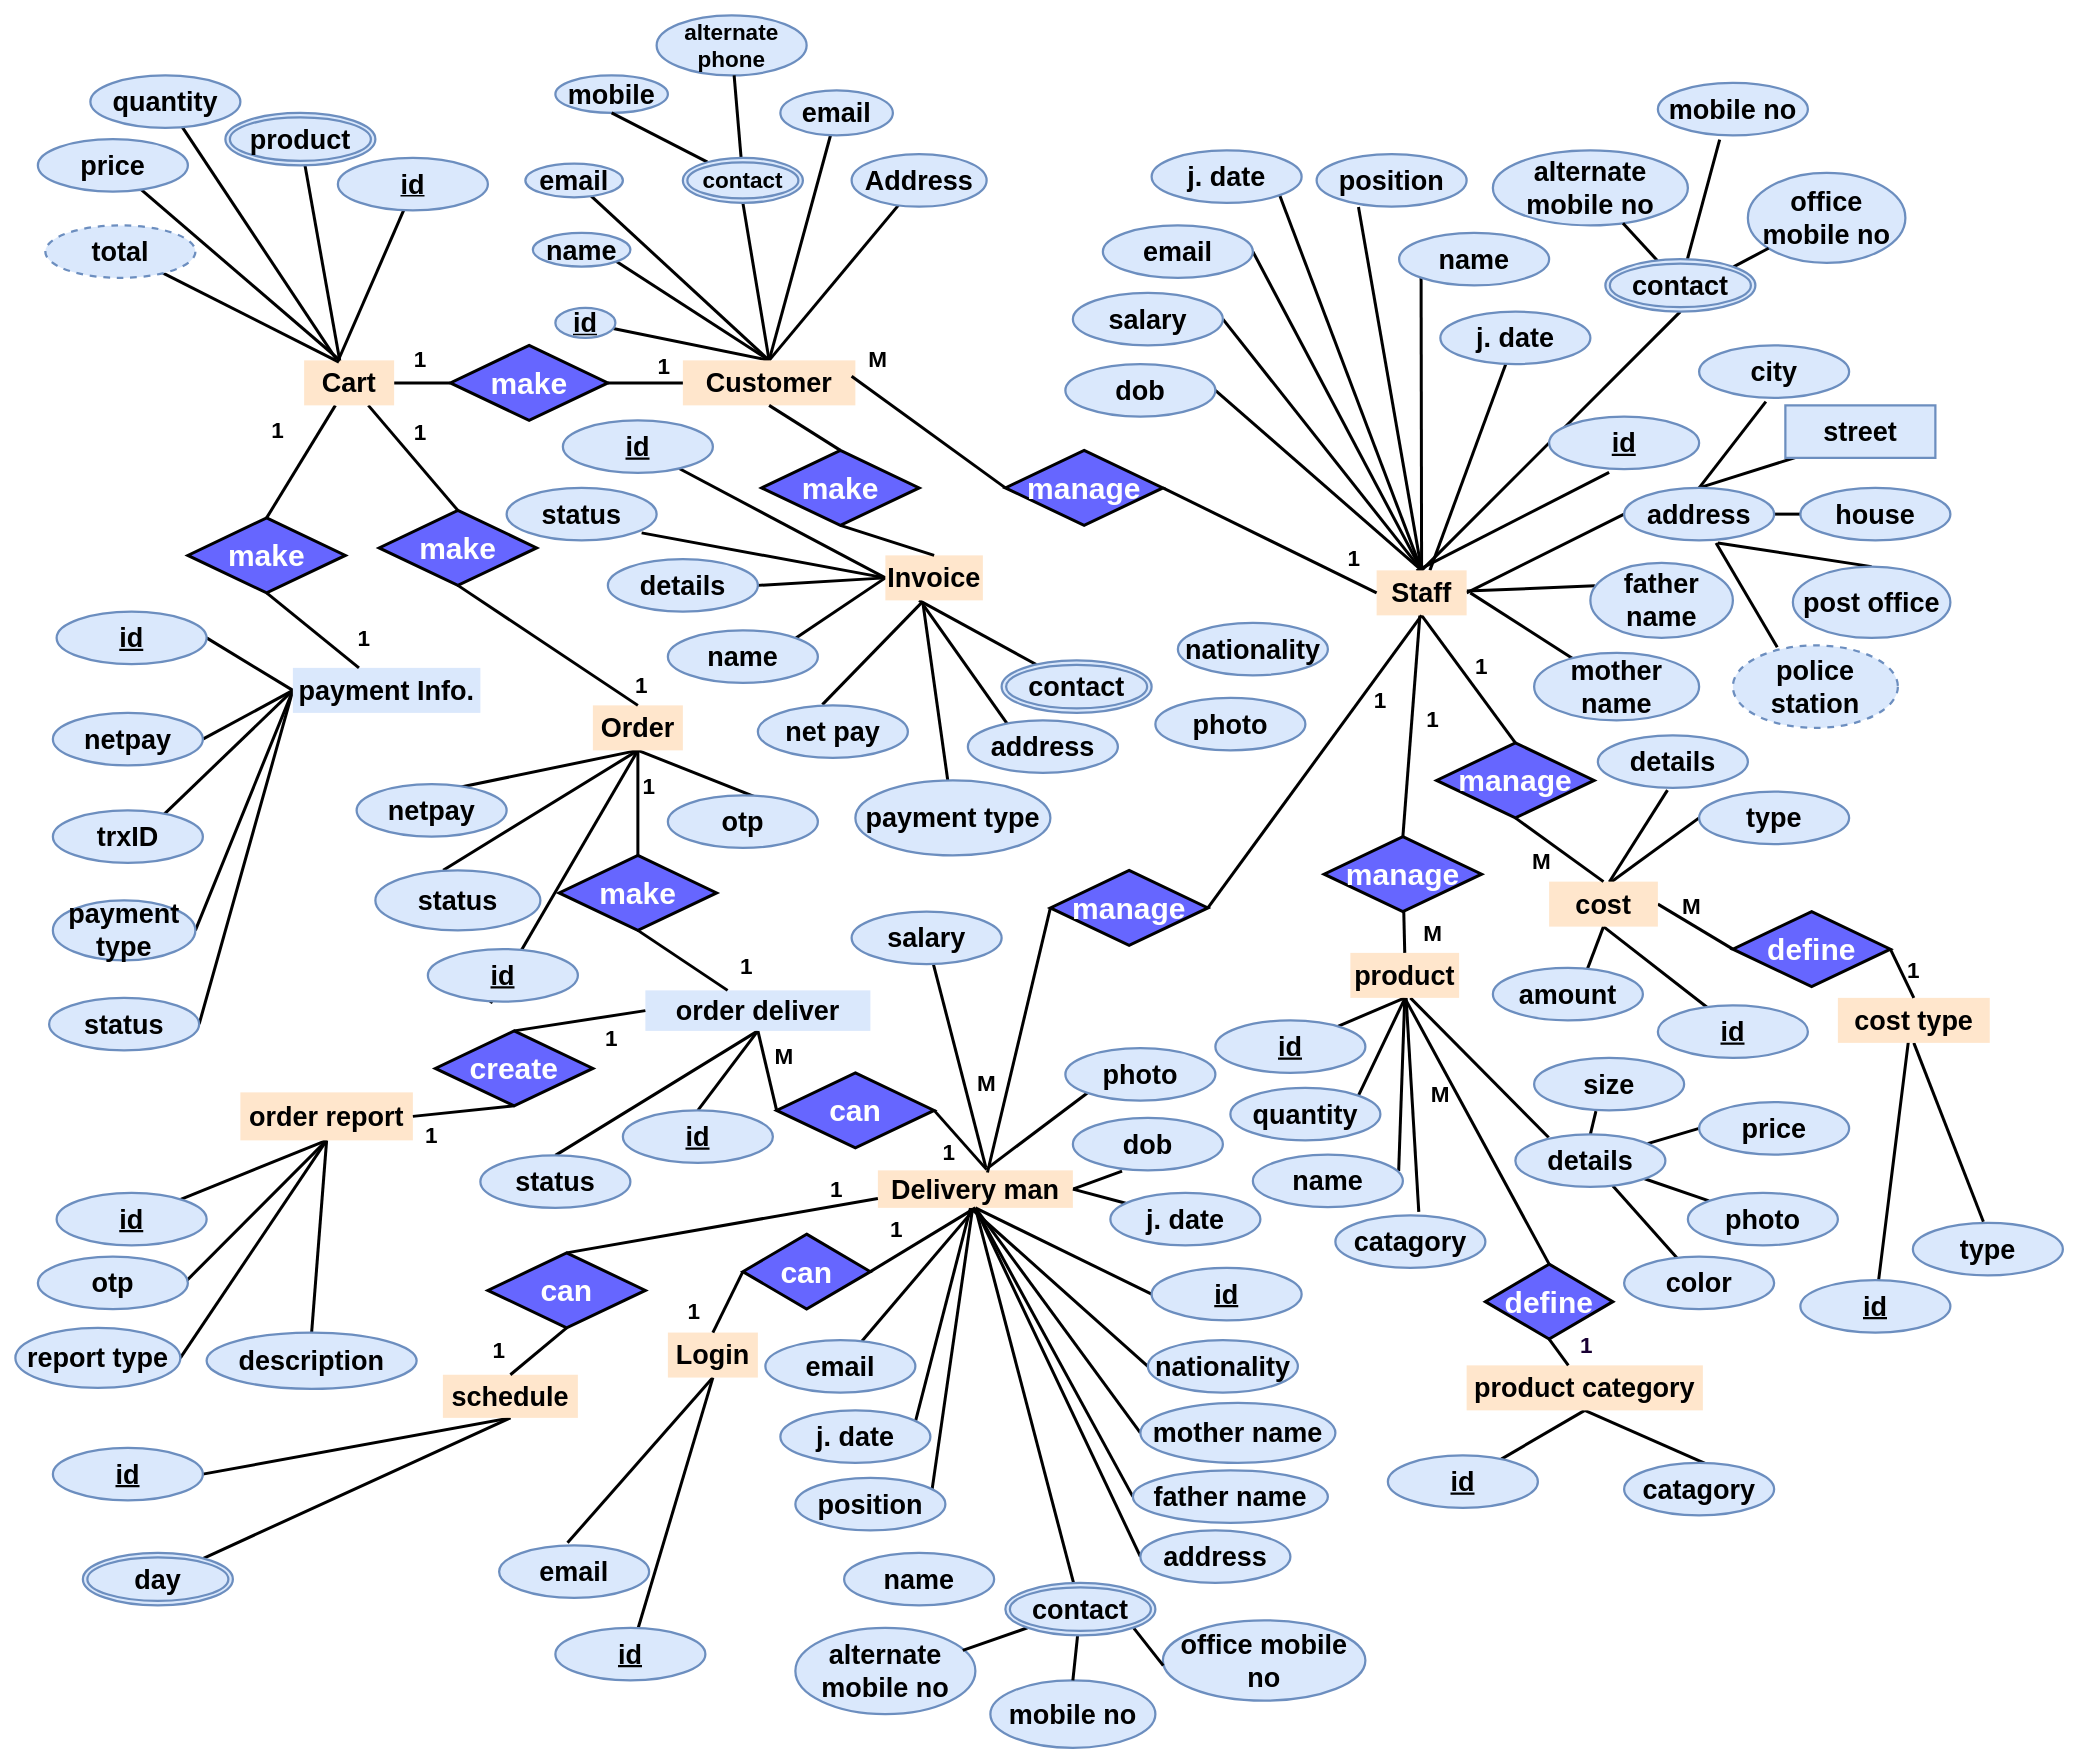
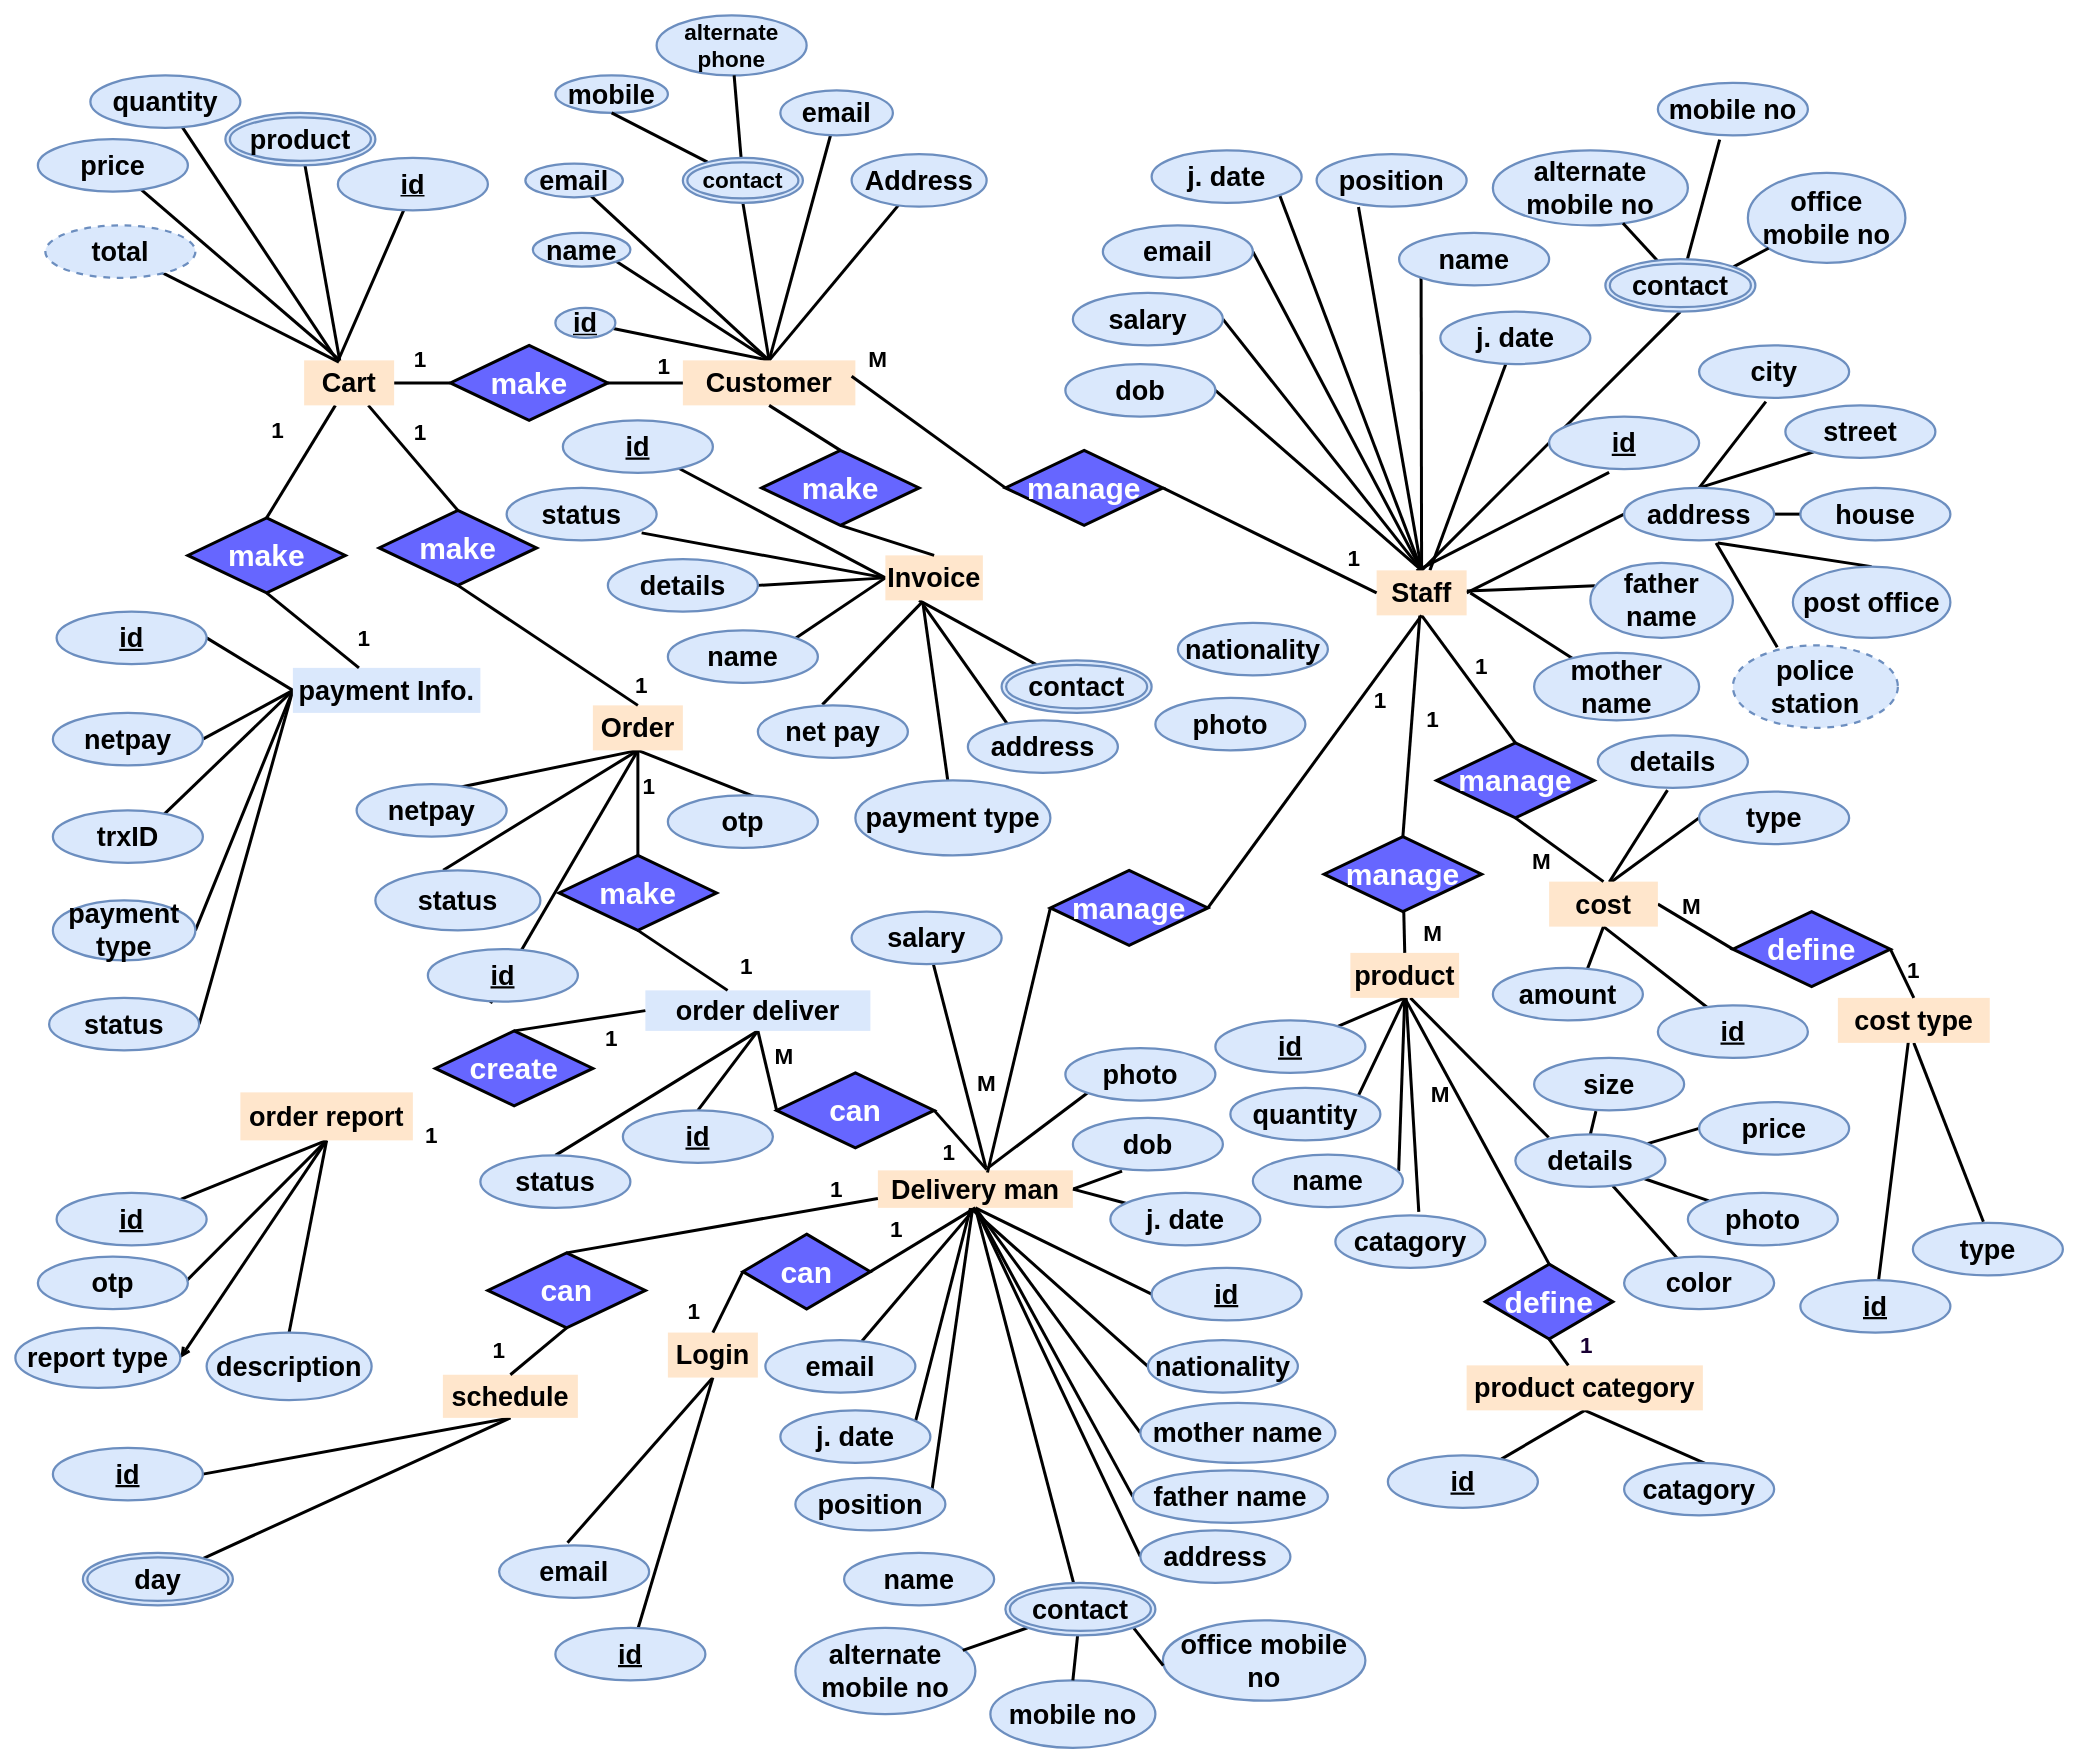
(1860, 432) -> (1860, 432)
(463, 1111) -> none
(185, 1351) -> (186, 1350)
(312, 1361) -> (289, 1366)
